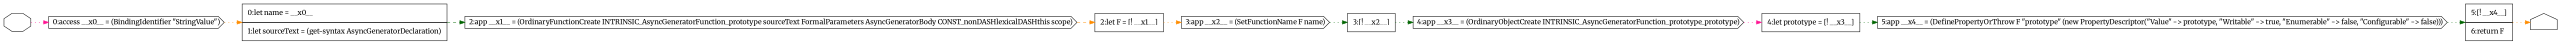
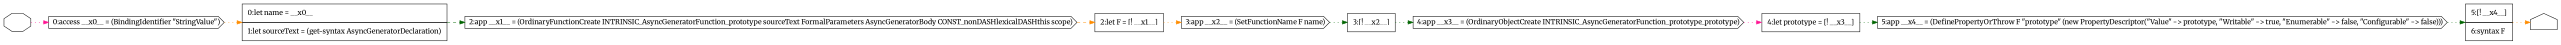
(2488, 31) -> (2488, 31)
